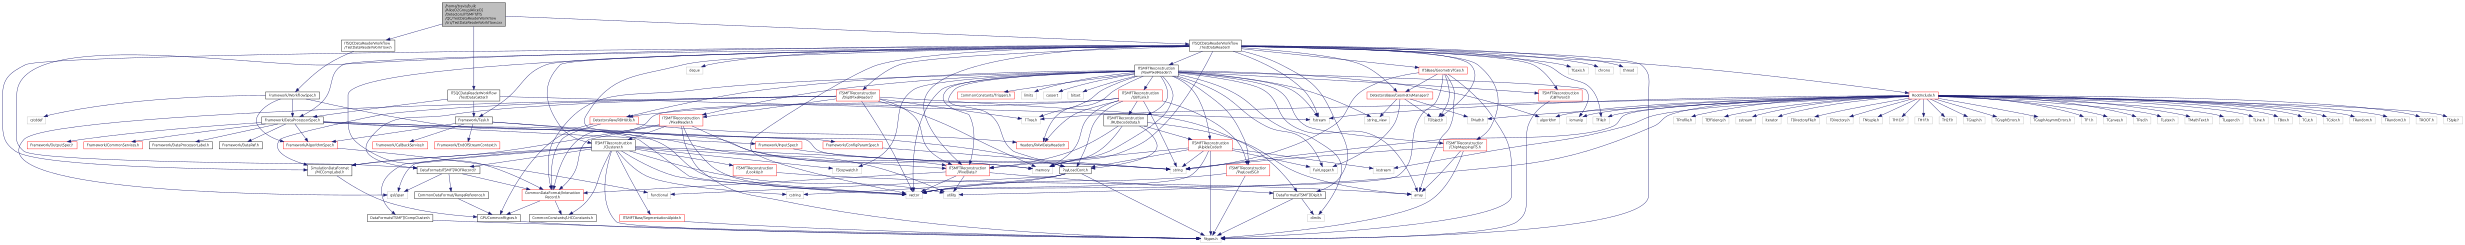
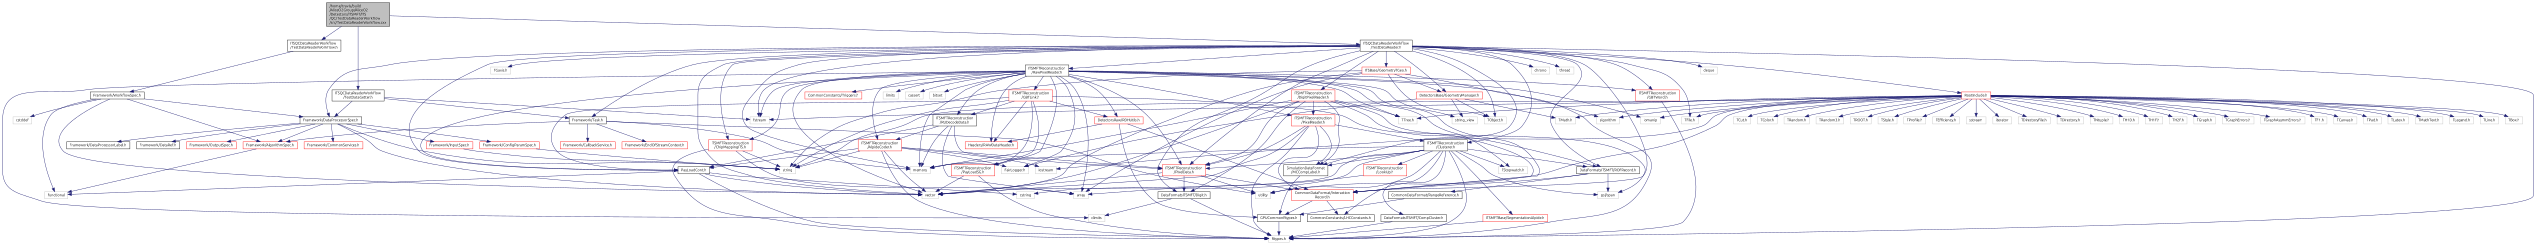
none -> (45, 127)
